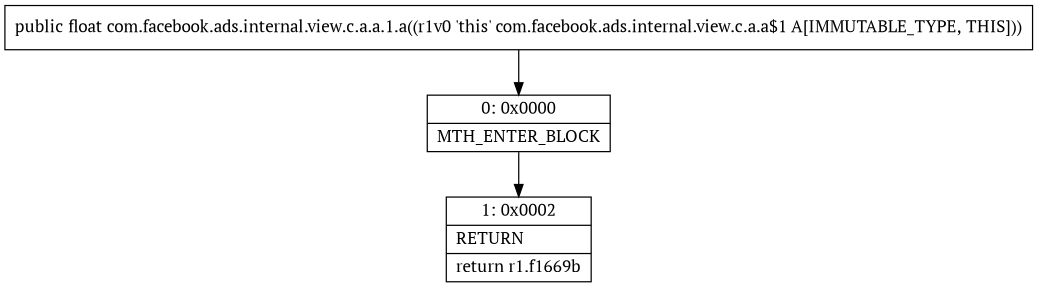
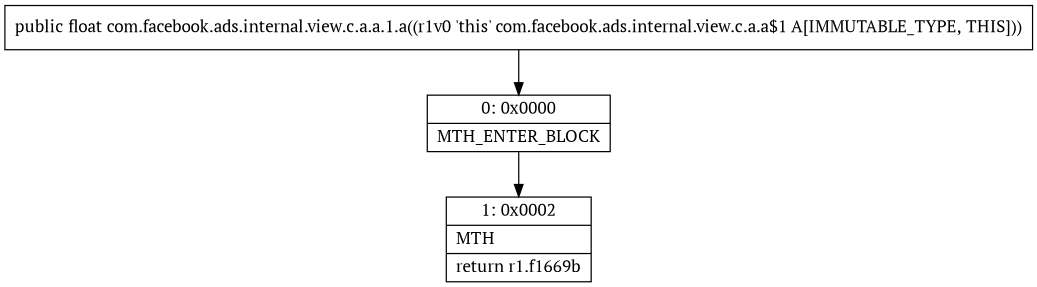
(490, 239) -> (476, 239)
